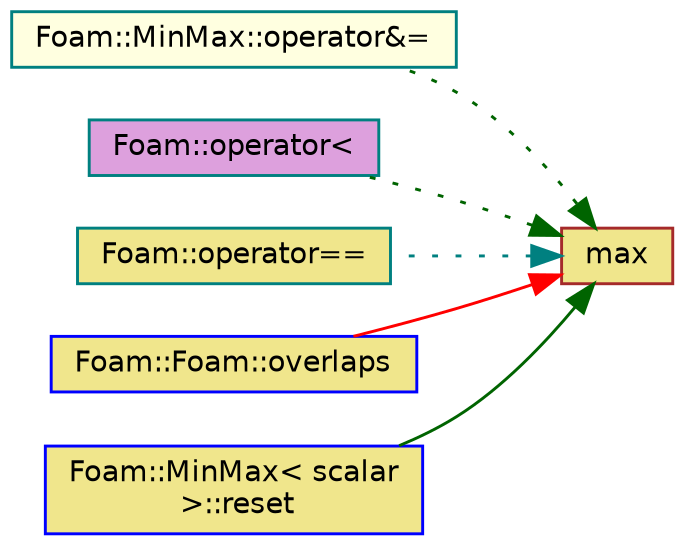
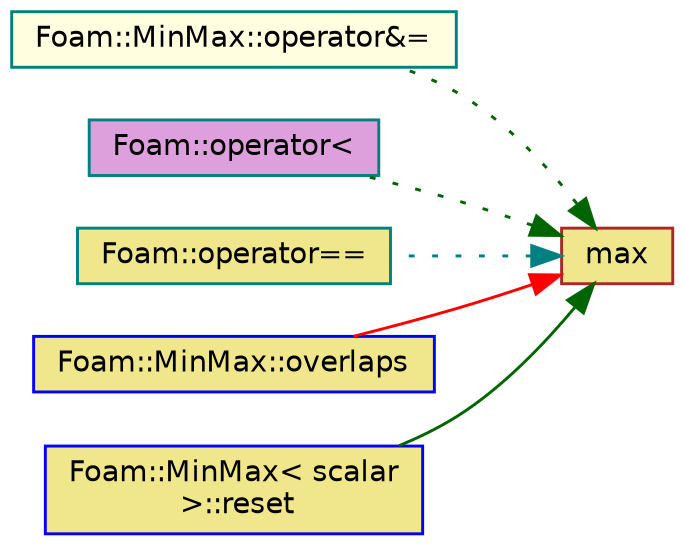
(234, 364) -> (234, 364)
